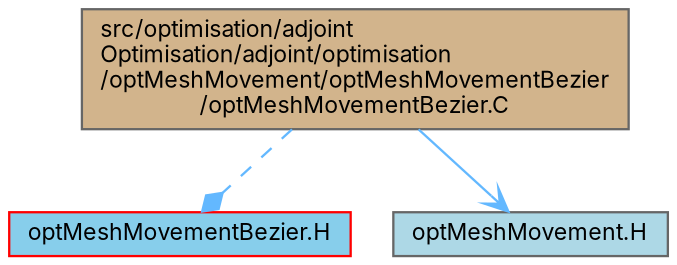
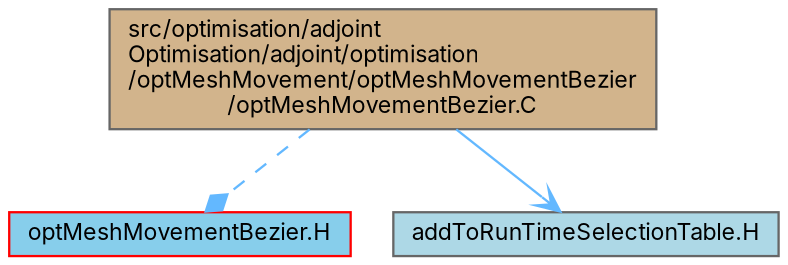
(531, 234) -> (586, 234)
